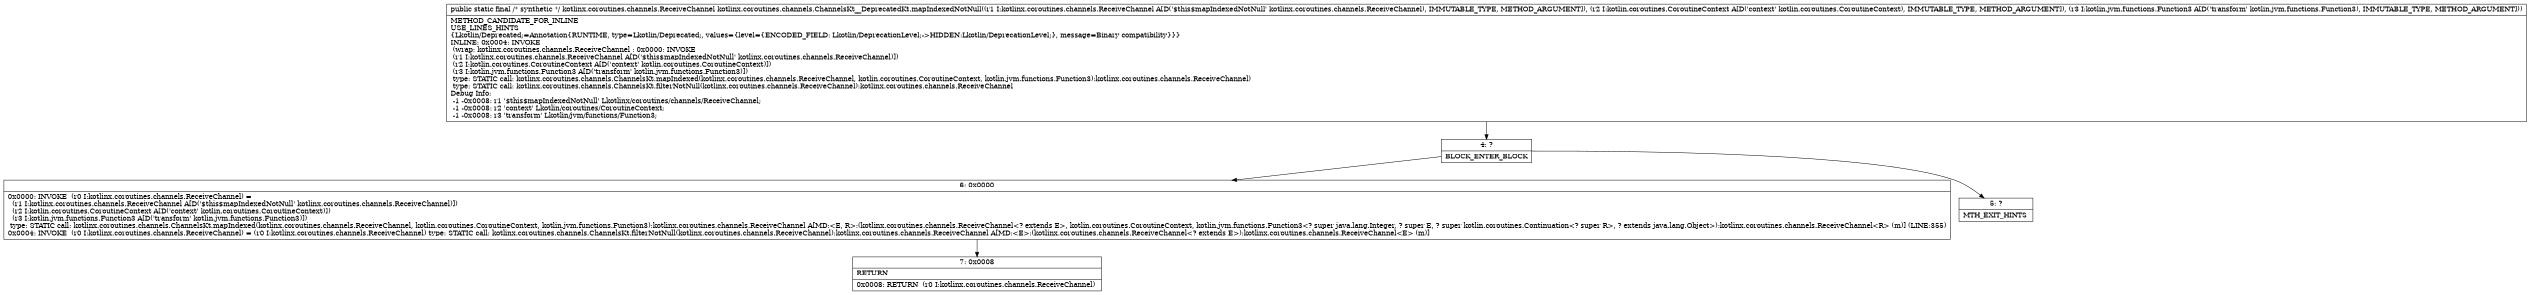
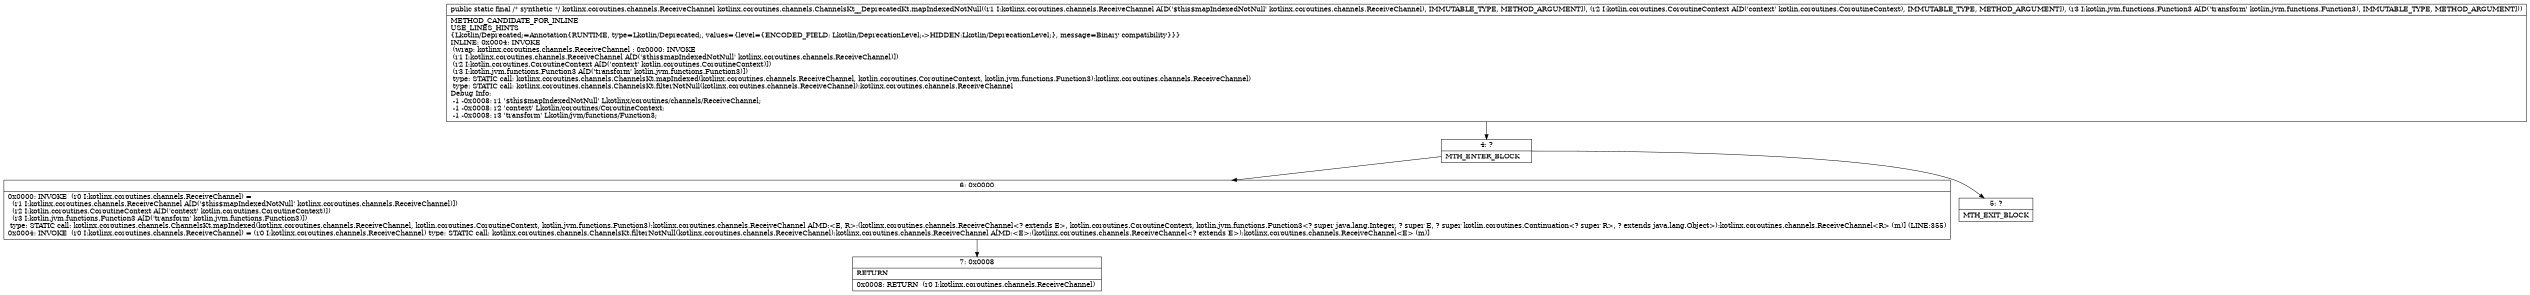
(1487, 157) -> (1483, 157)
(1995, 215) -> (1996, 215)
